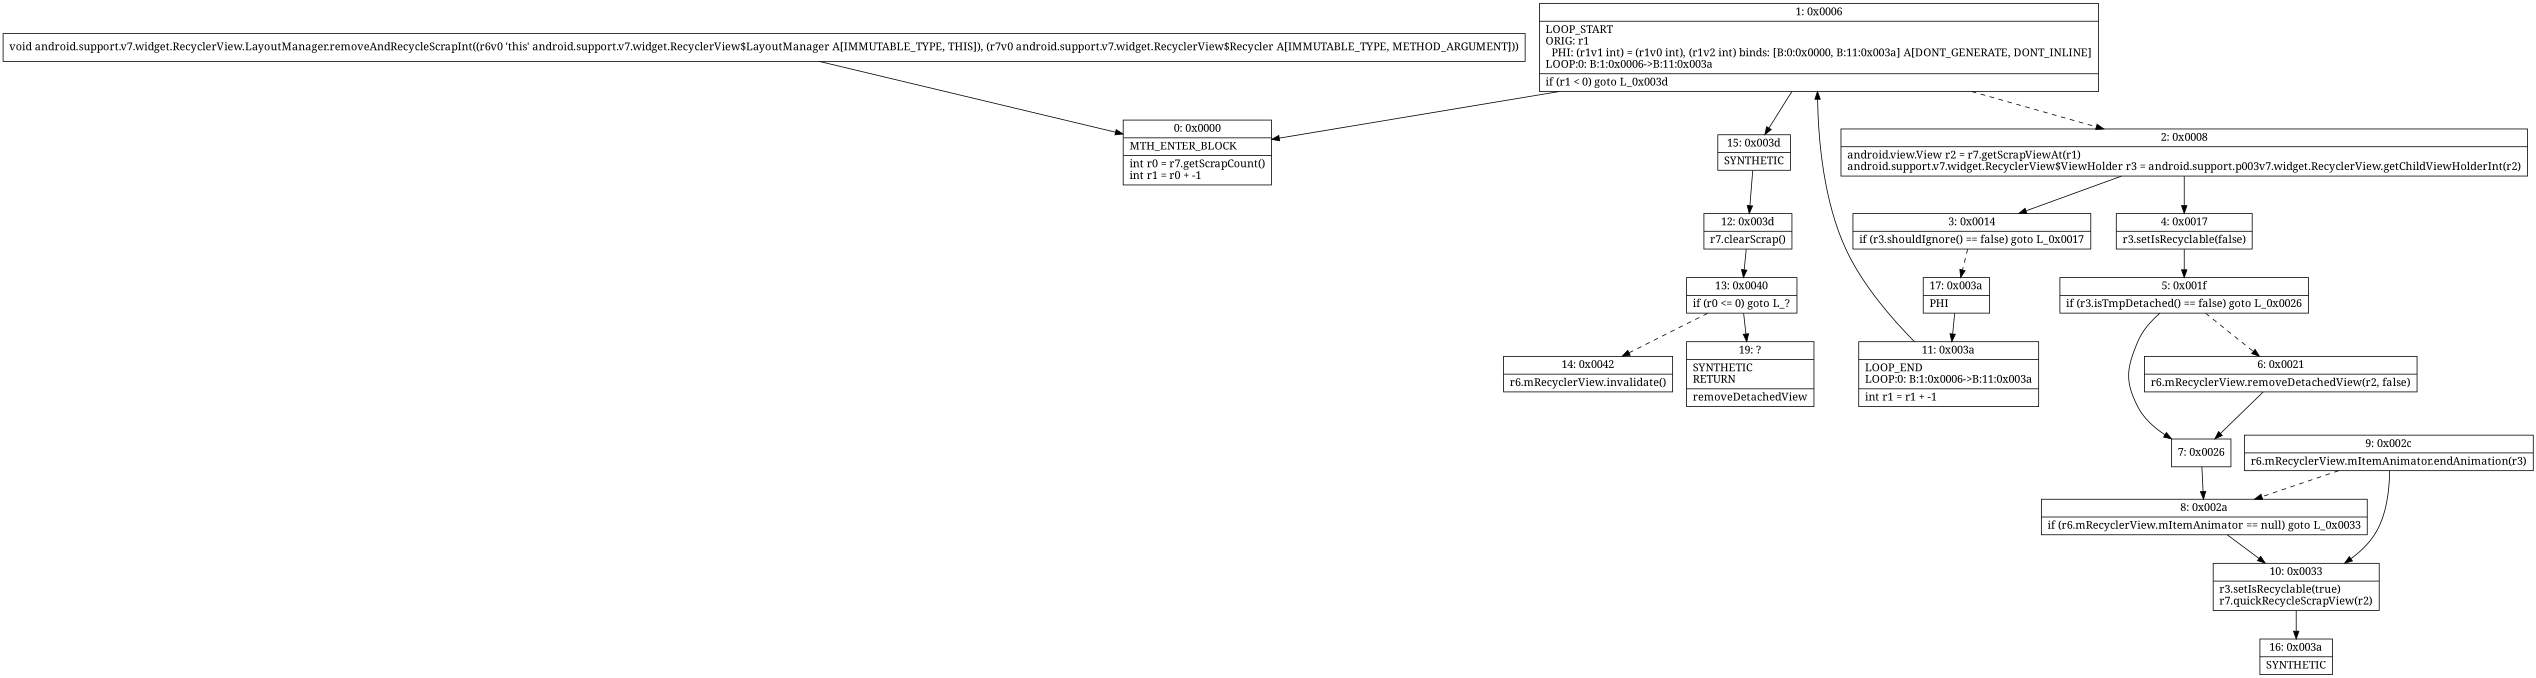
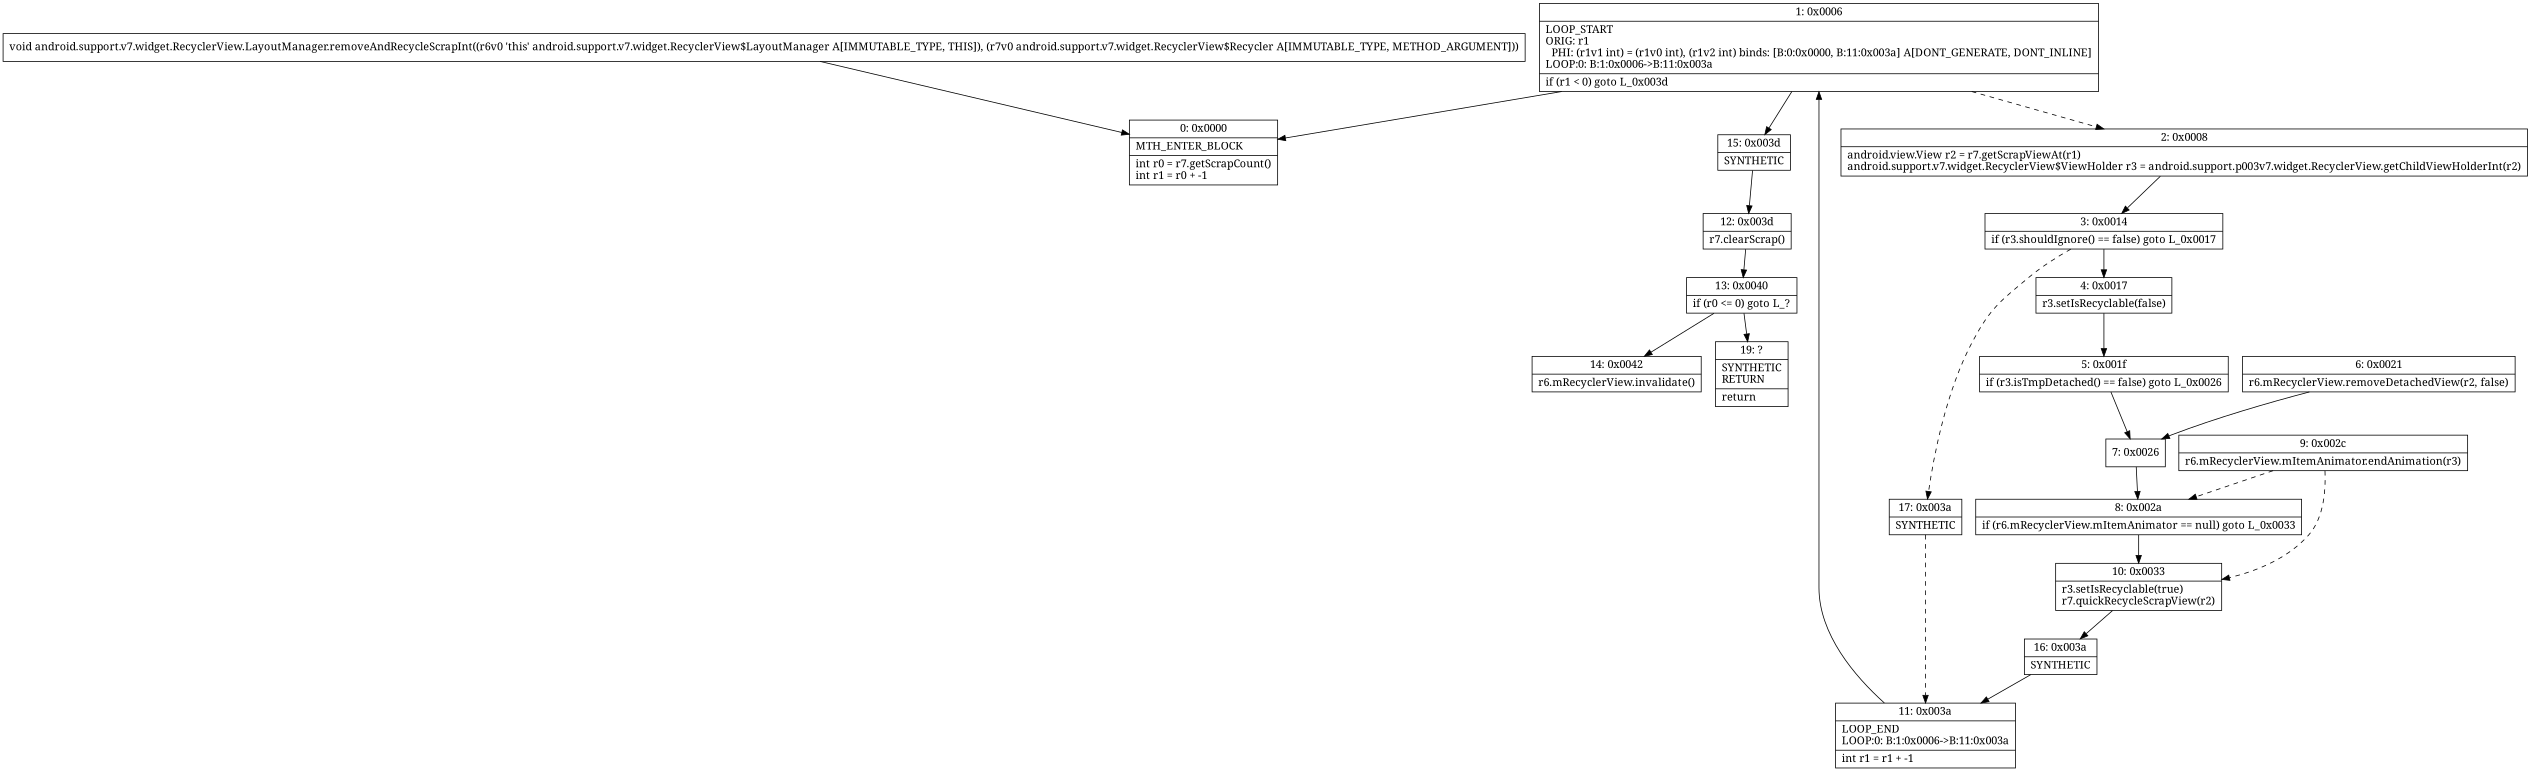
(2184, 191) -> (2104, 259)
(1939, 304) -> (1926, 525)
(1954, 324) -> (1926, 615)
(2229, 332) -> none
(1668, 333) -> (1683, 333)
(1750, 397) -> (1739, 397)
(2382, 520) -> (2300, 543)
none -> (2009, 687)
